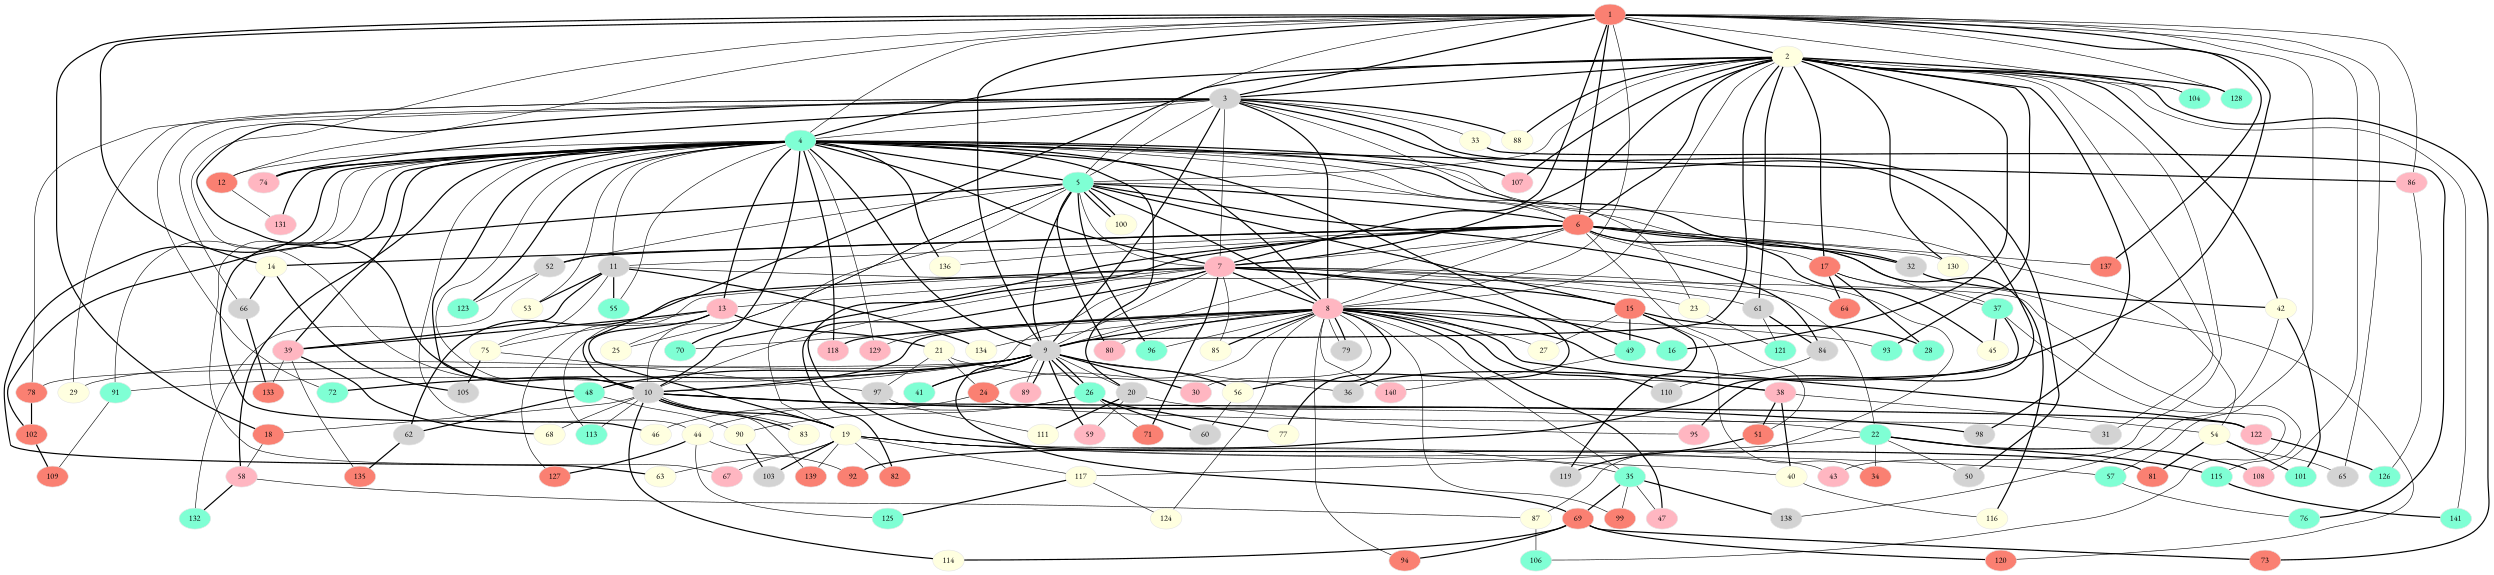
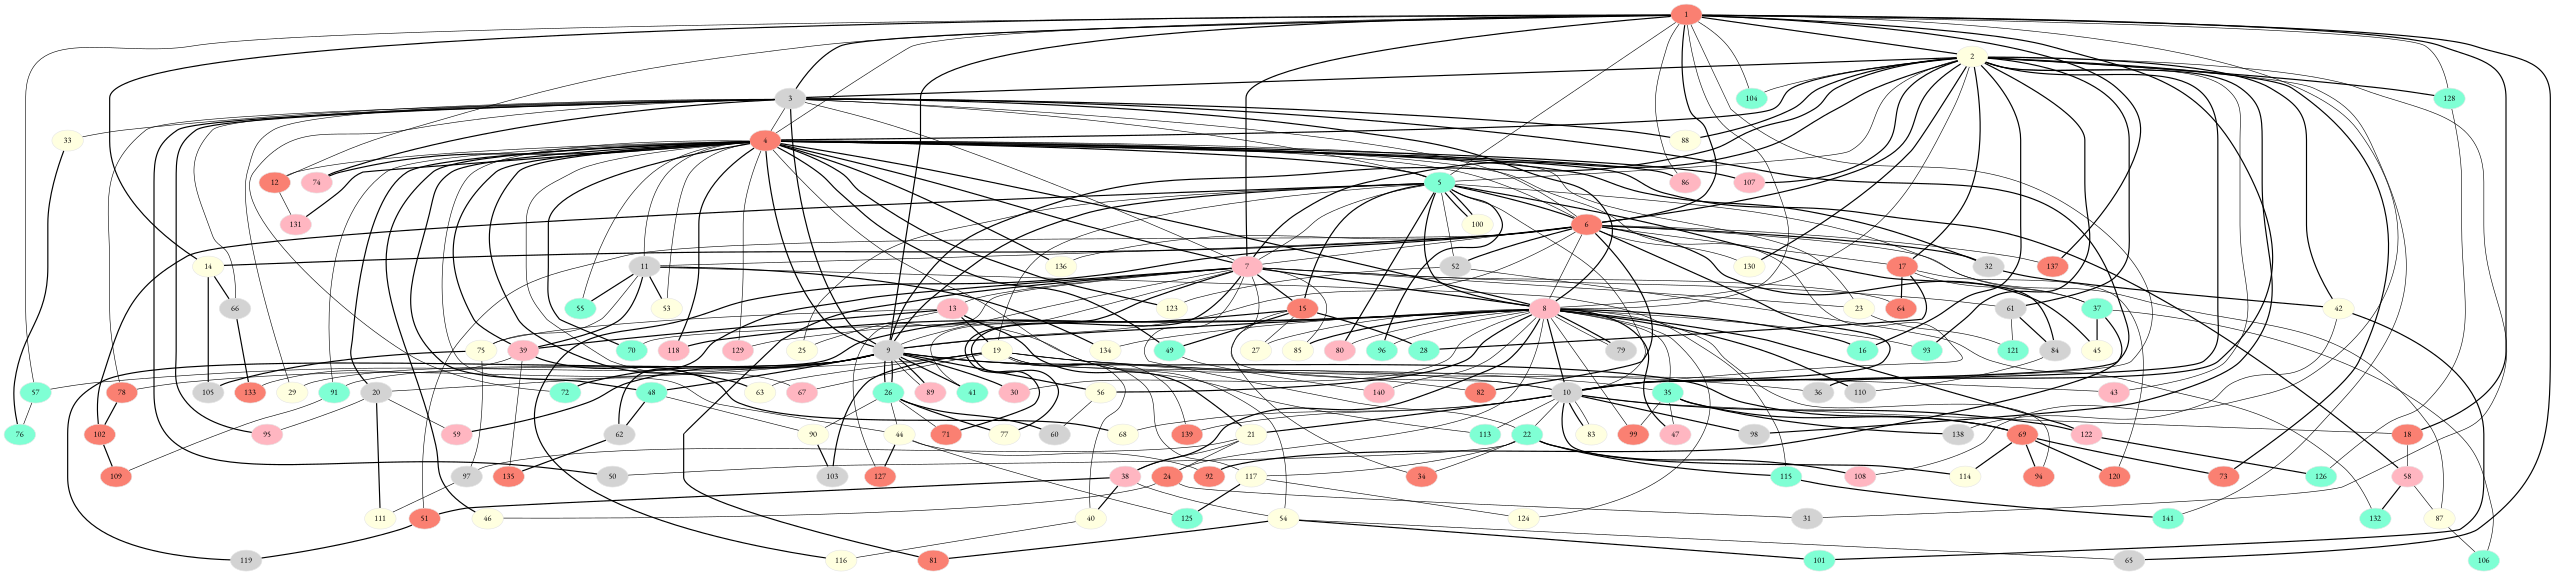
(2201, 32) -> (2531, 64)
(800, 141) -> (765, 141)
(747, 219) -> none
(463, 309) -> (1172, 309)
(2421, 334) -> (2465, 319)
(747, 413) -> (1409, 415)
